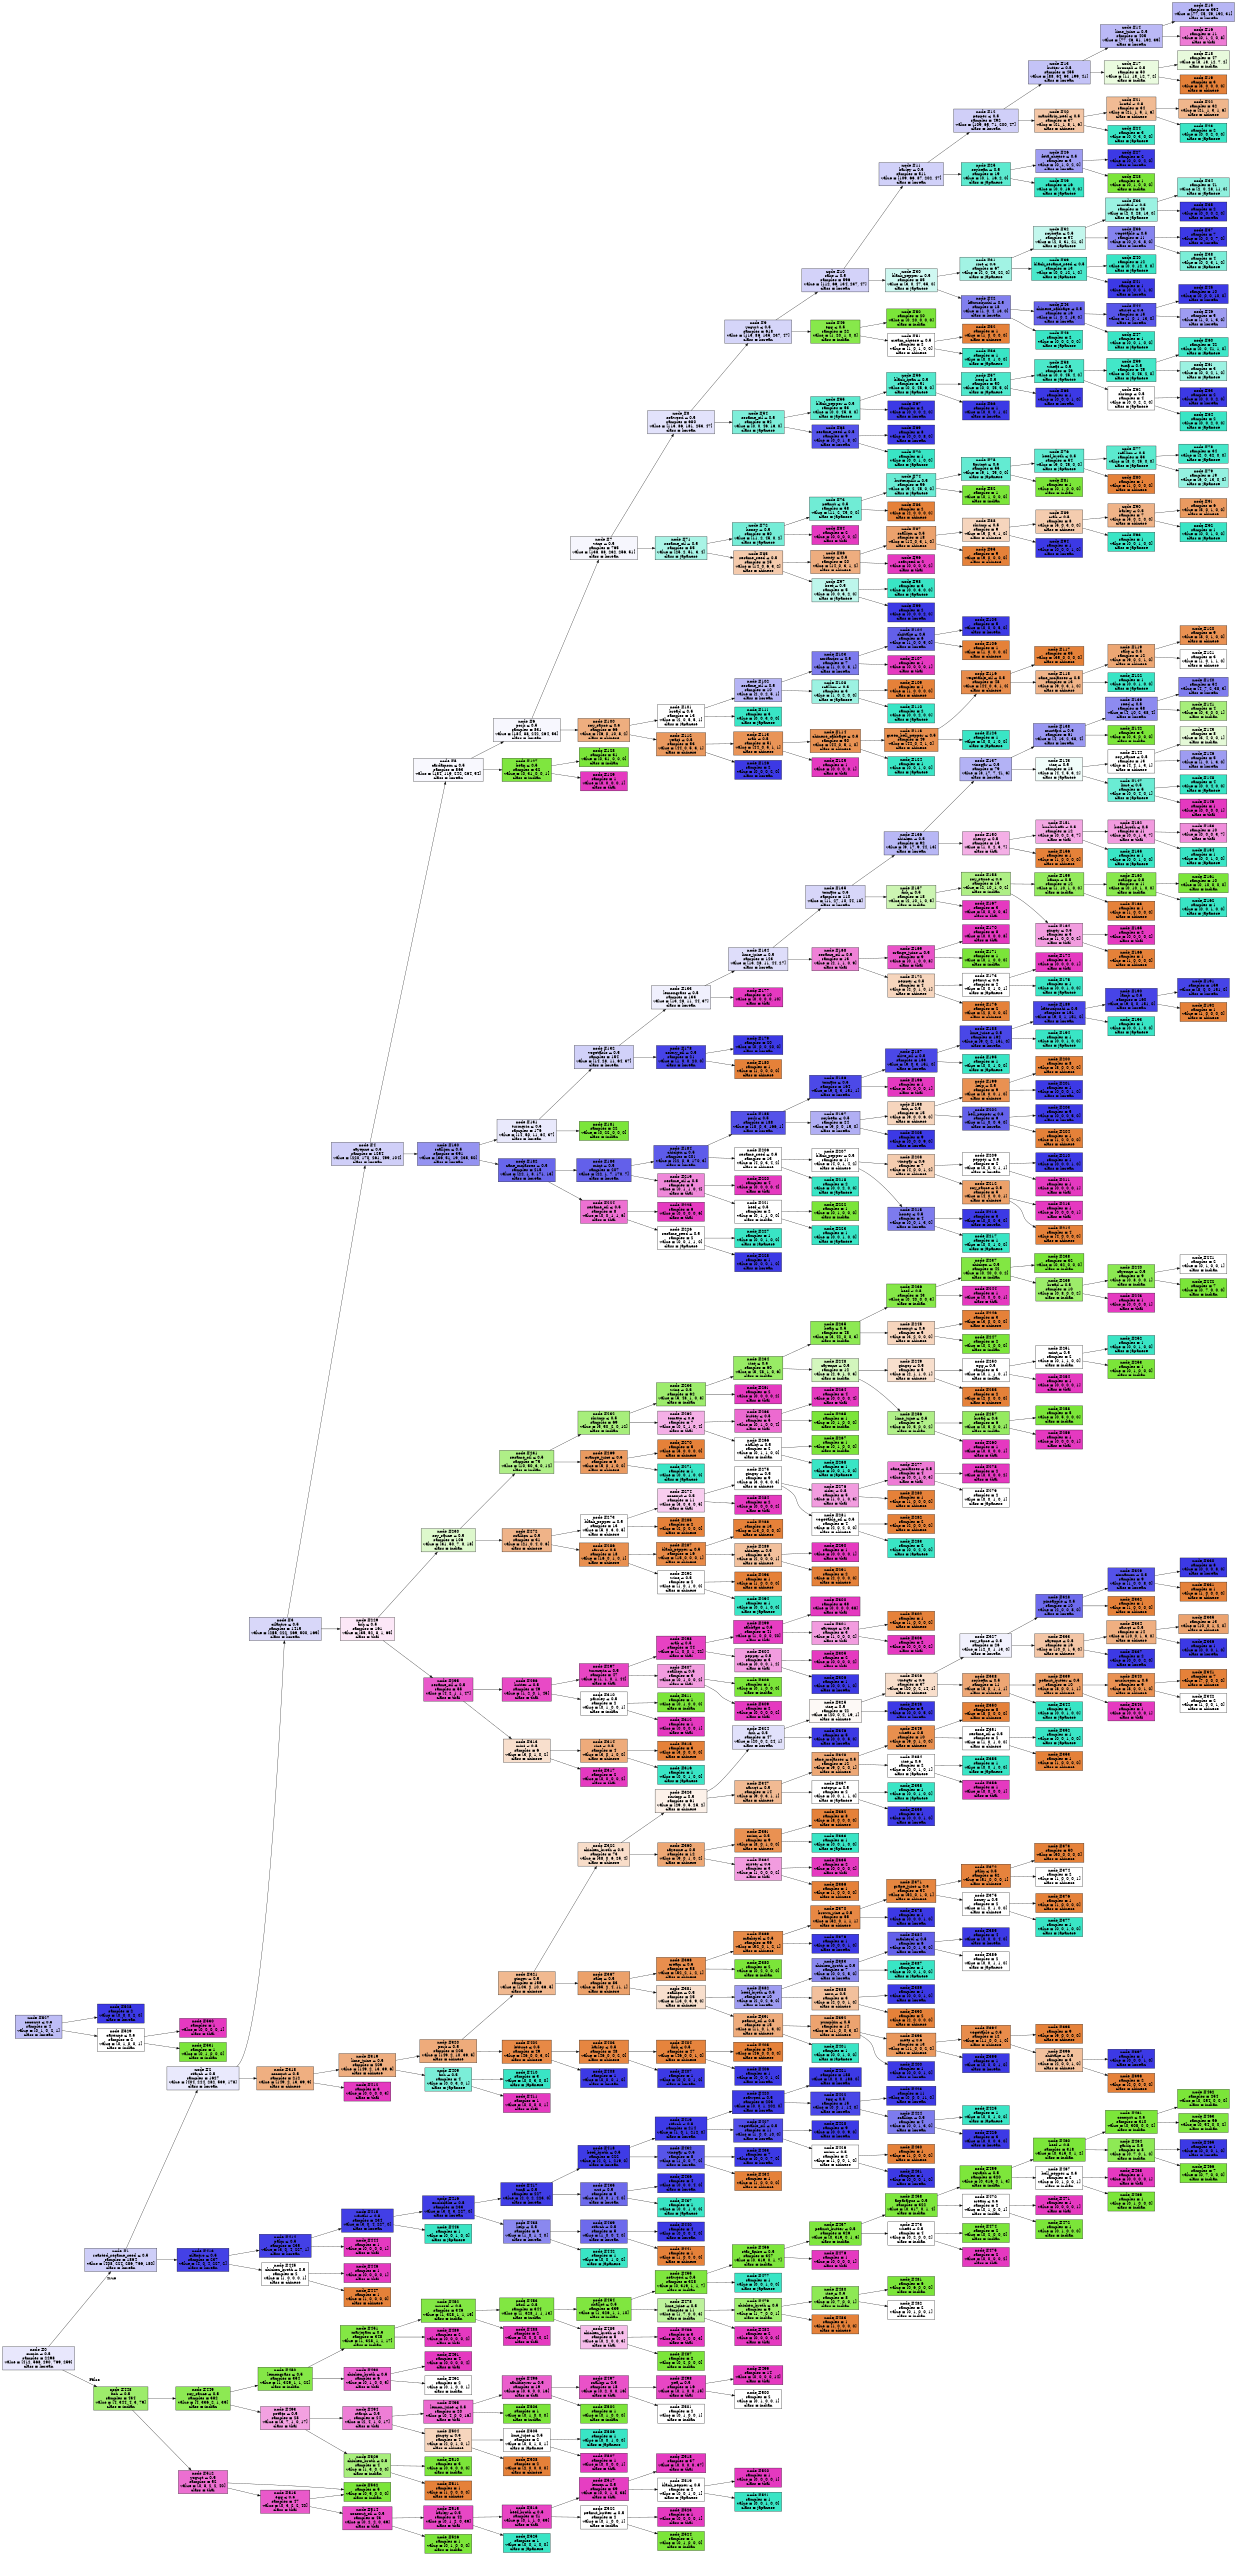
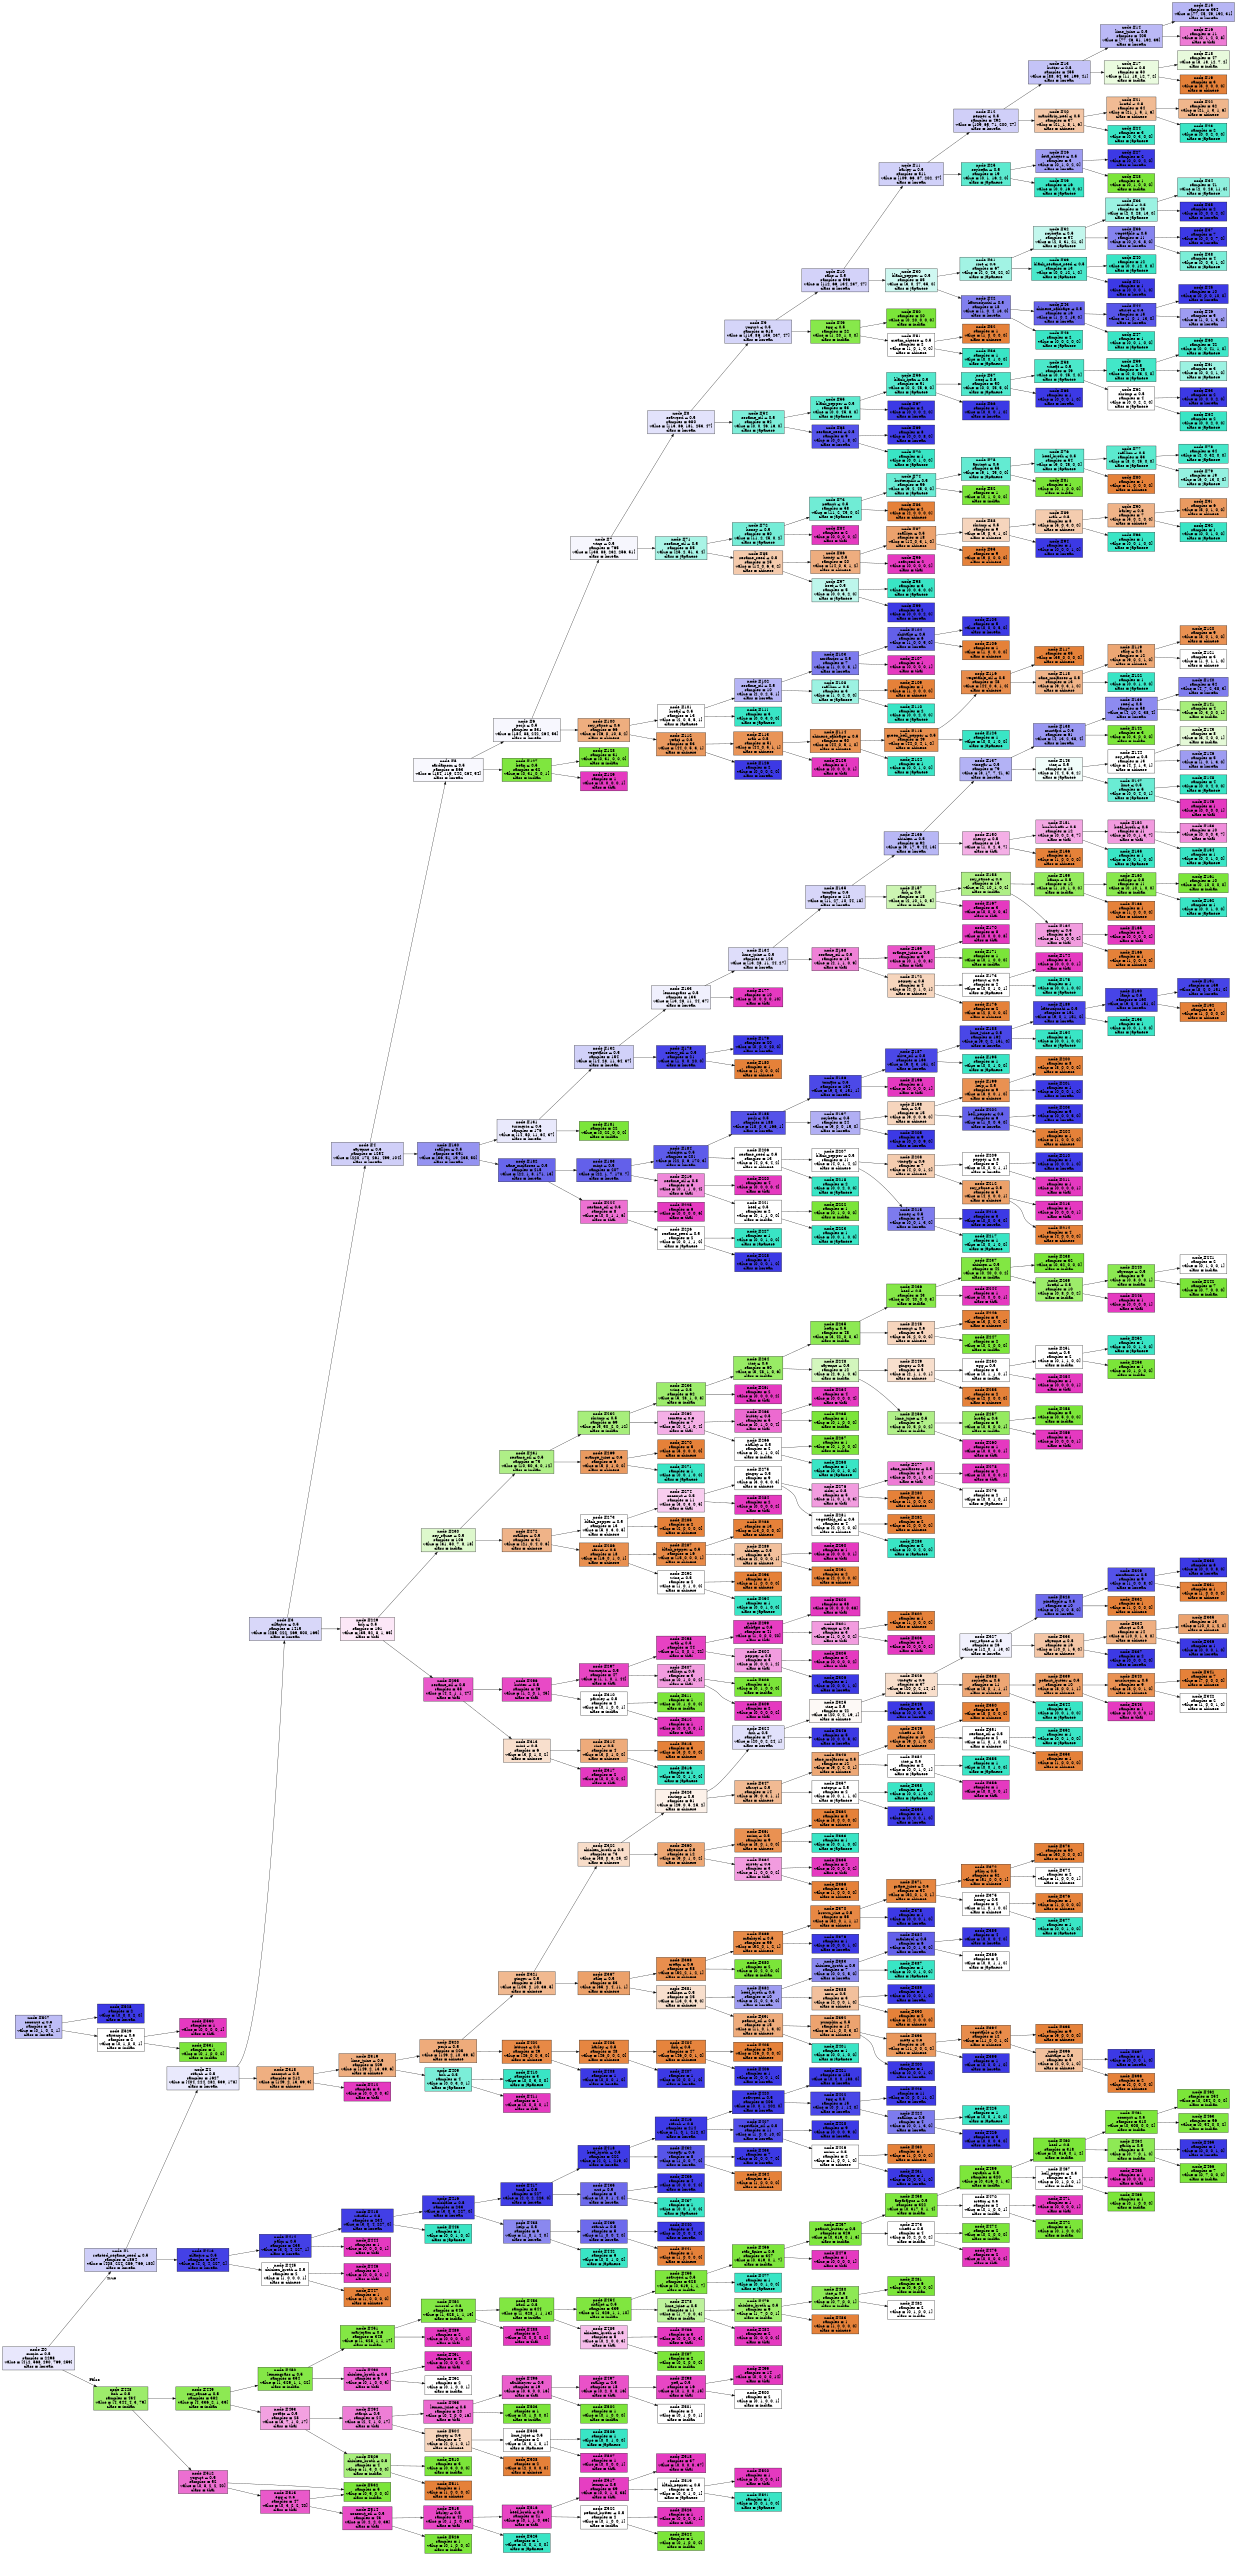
(604, 2256) -> (604, 2256)
